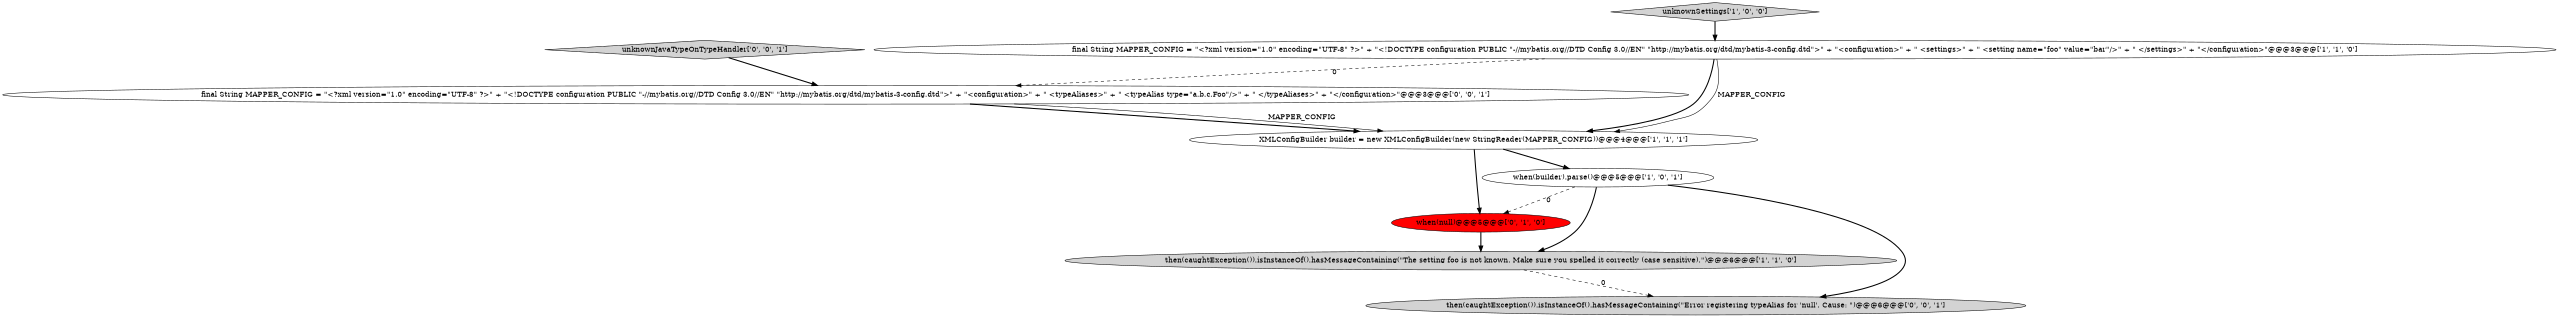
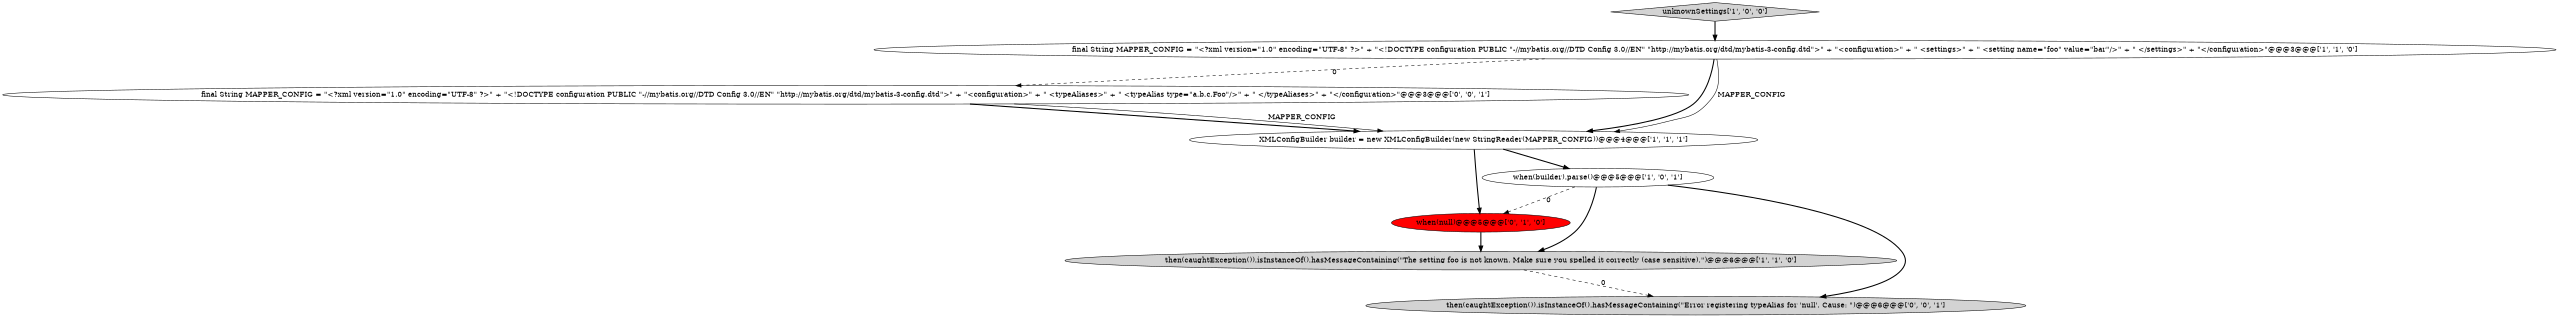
(705, 50) -> none
